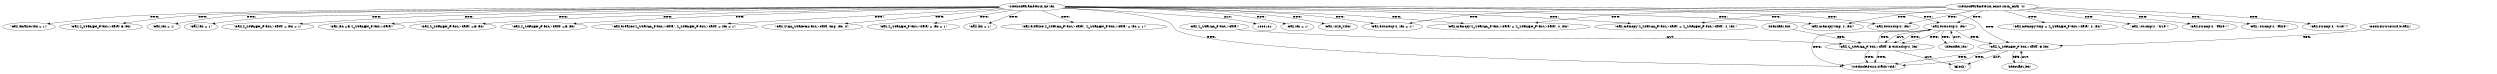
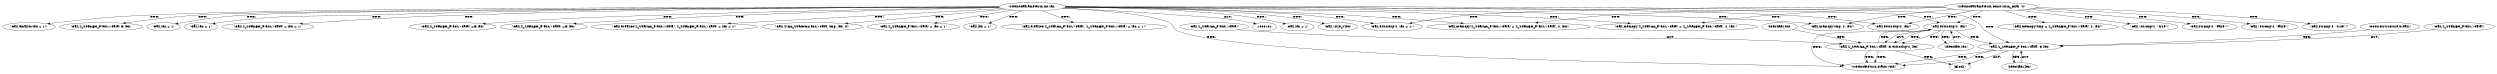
(362, 27) -> none
none -> (2459, 27)
(1929, 57) -> (1929, 57)
